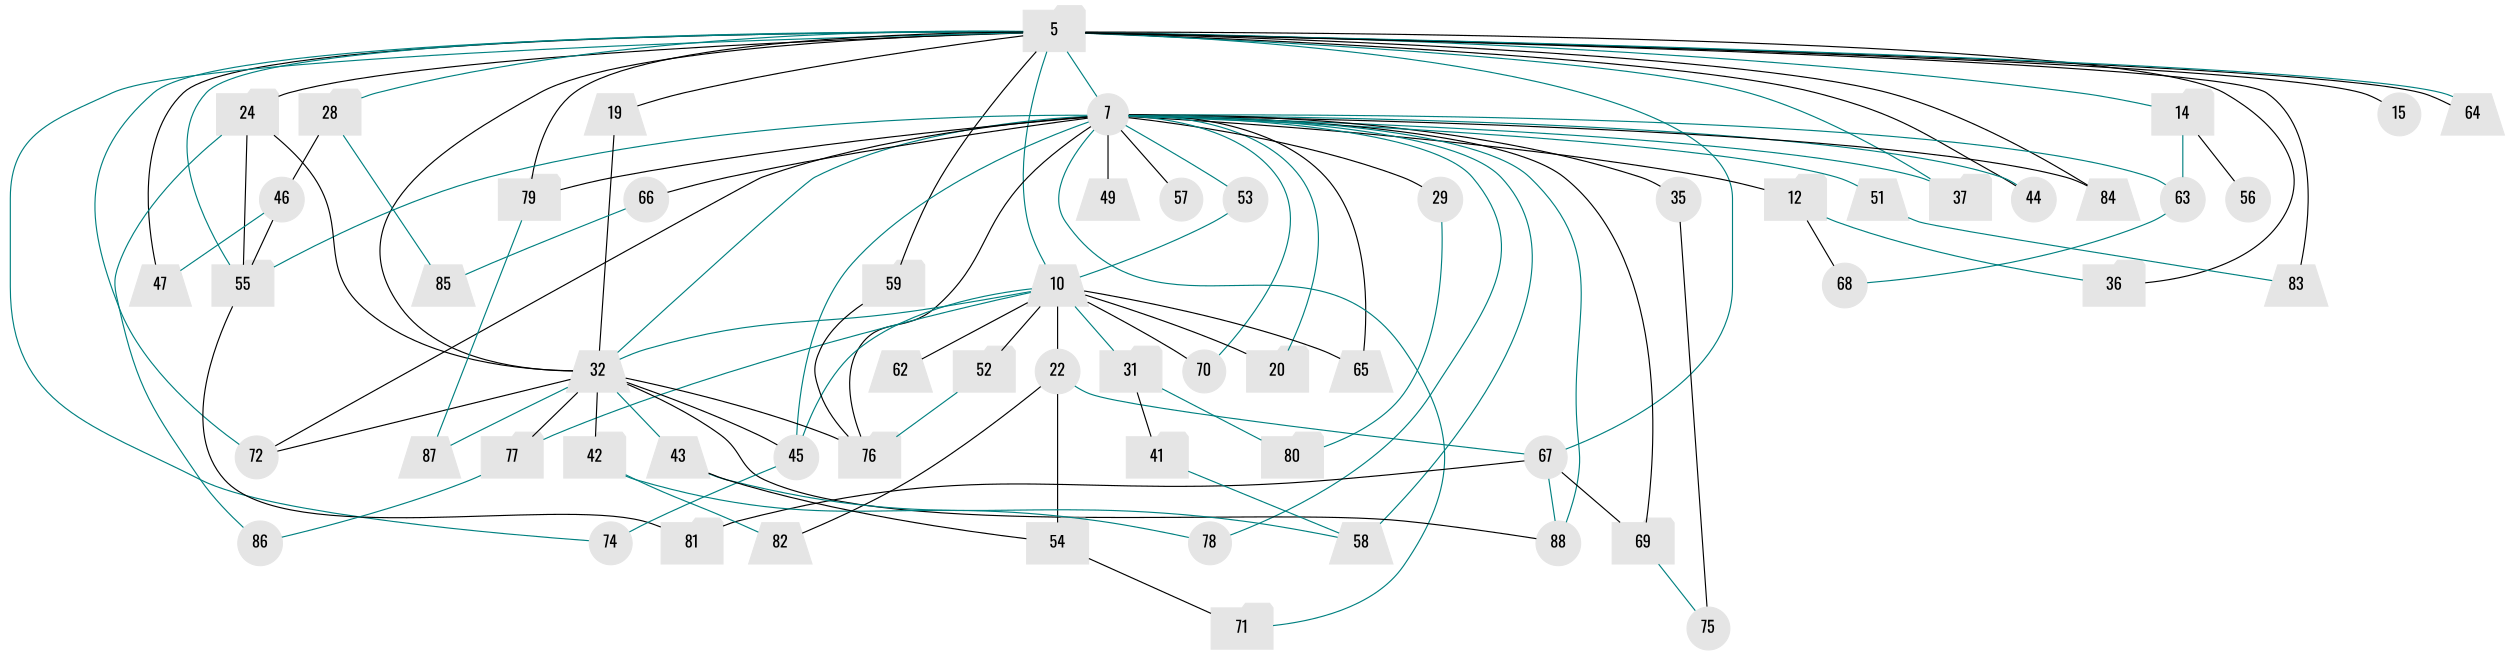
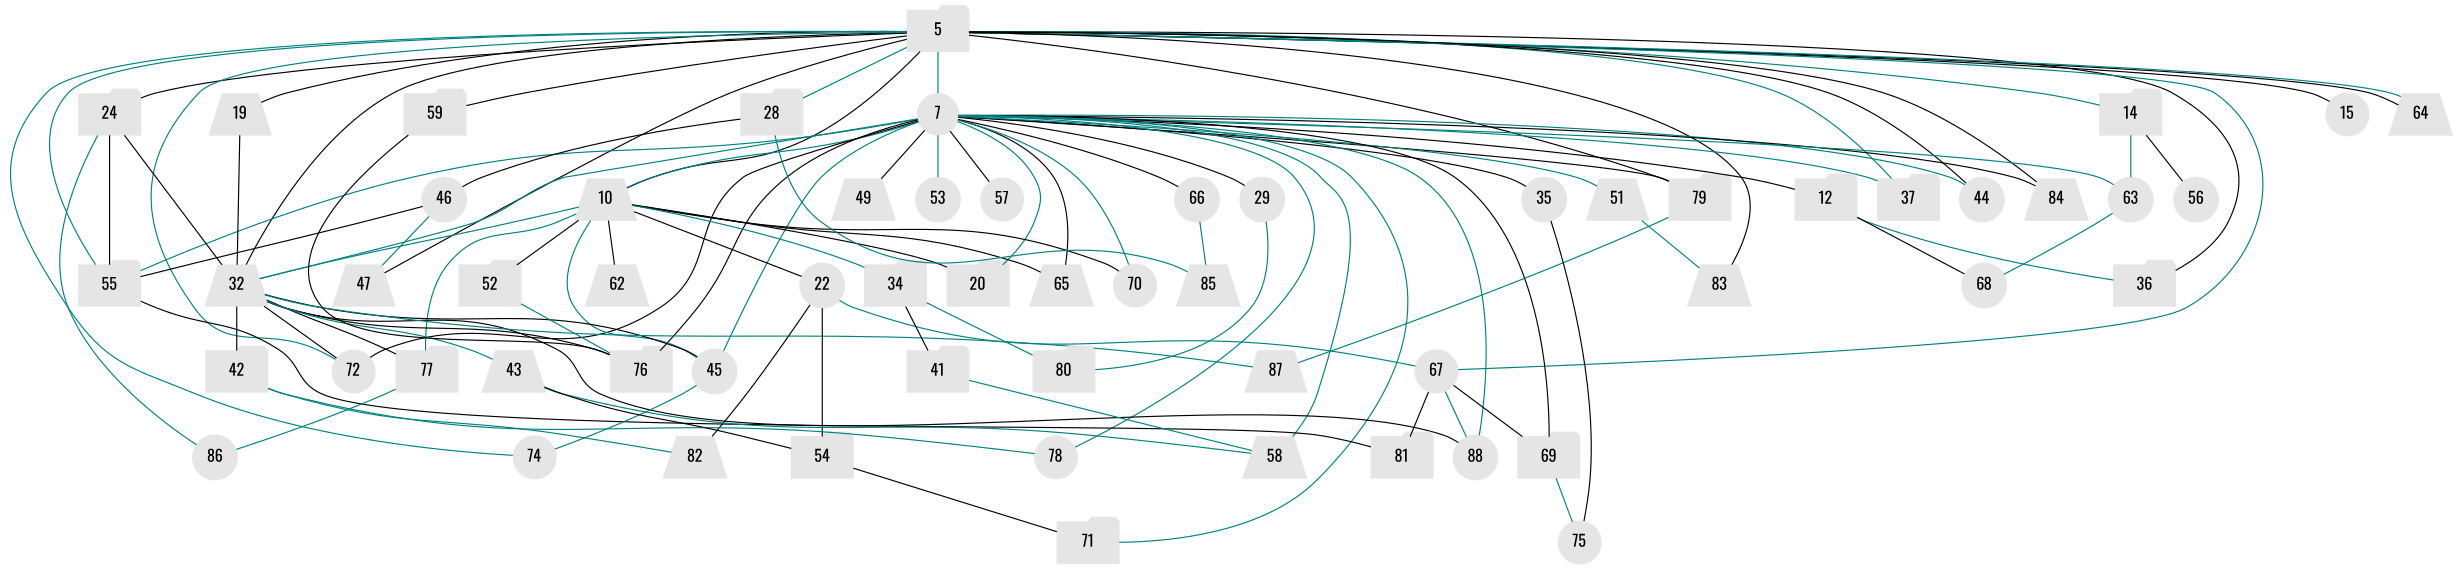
(1024, 159) -> (831, 126)
(1155, 249) -> (772, 153)
(1131, 371) -> (896, 286)
